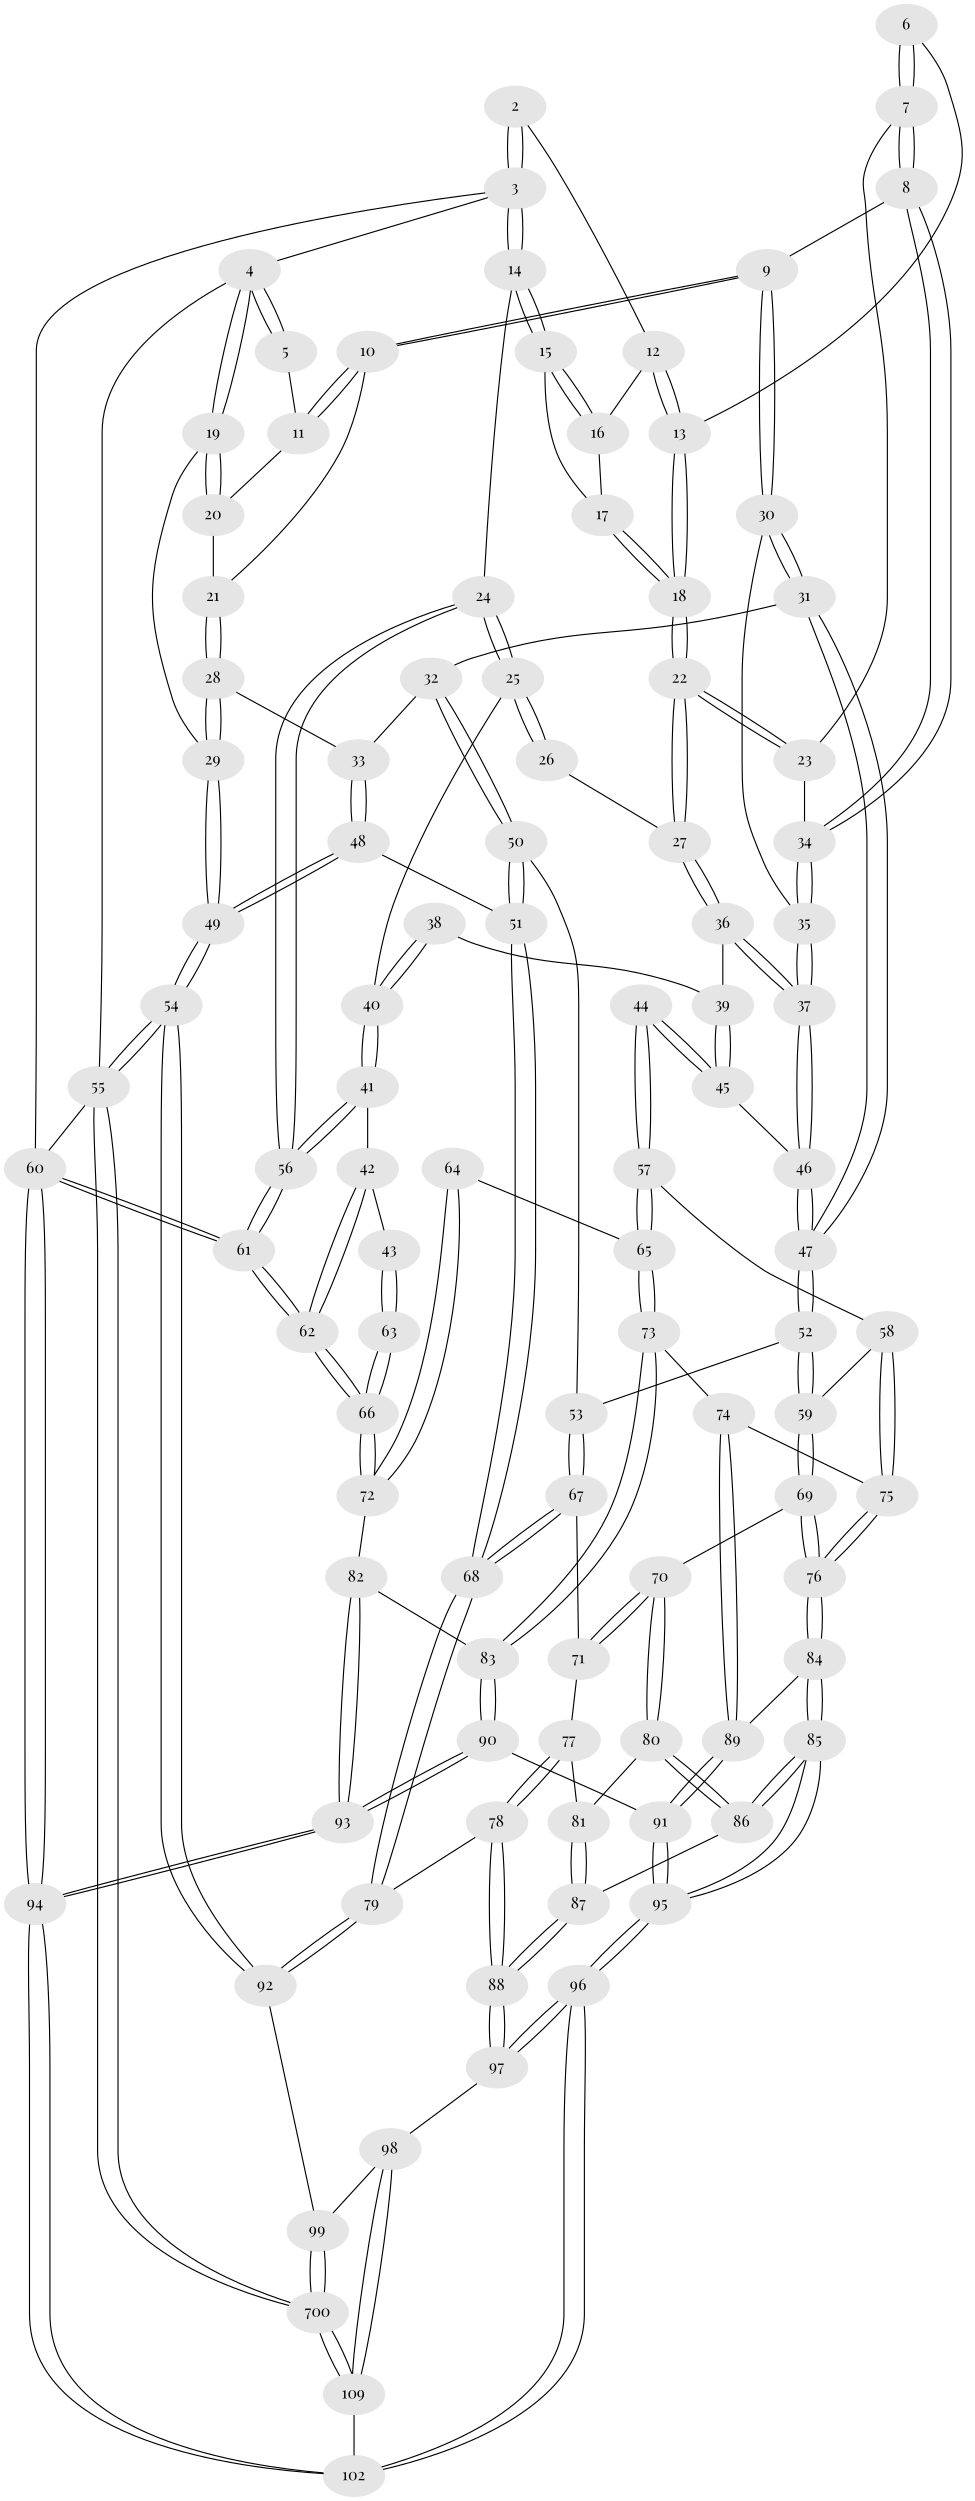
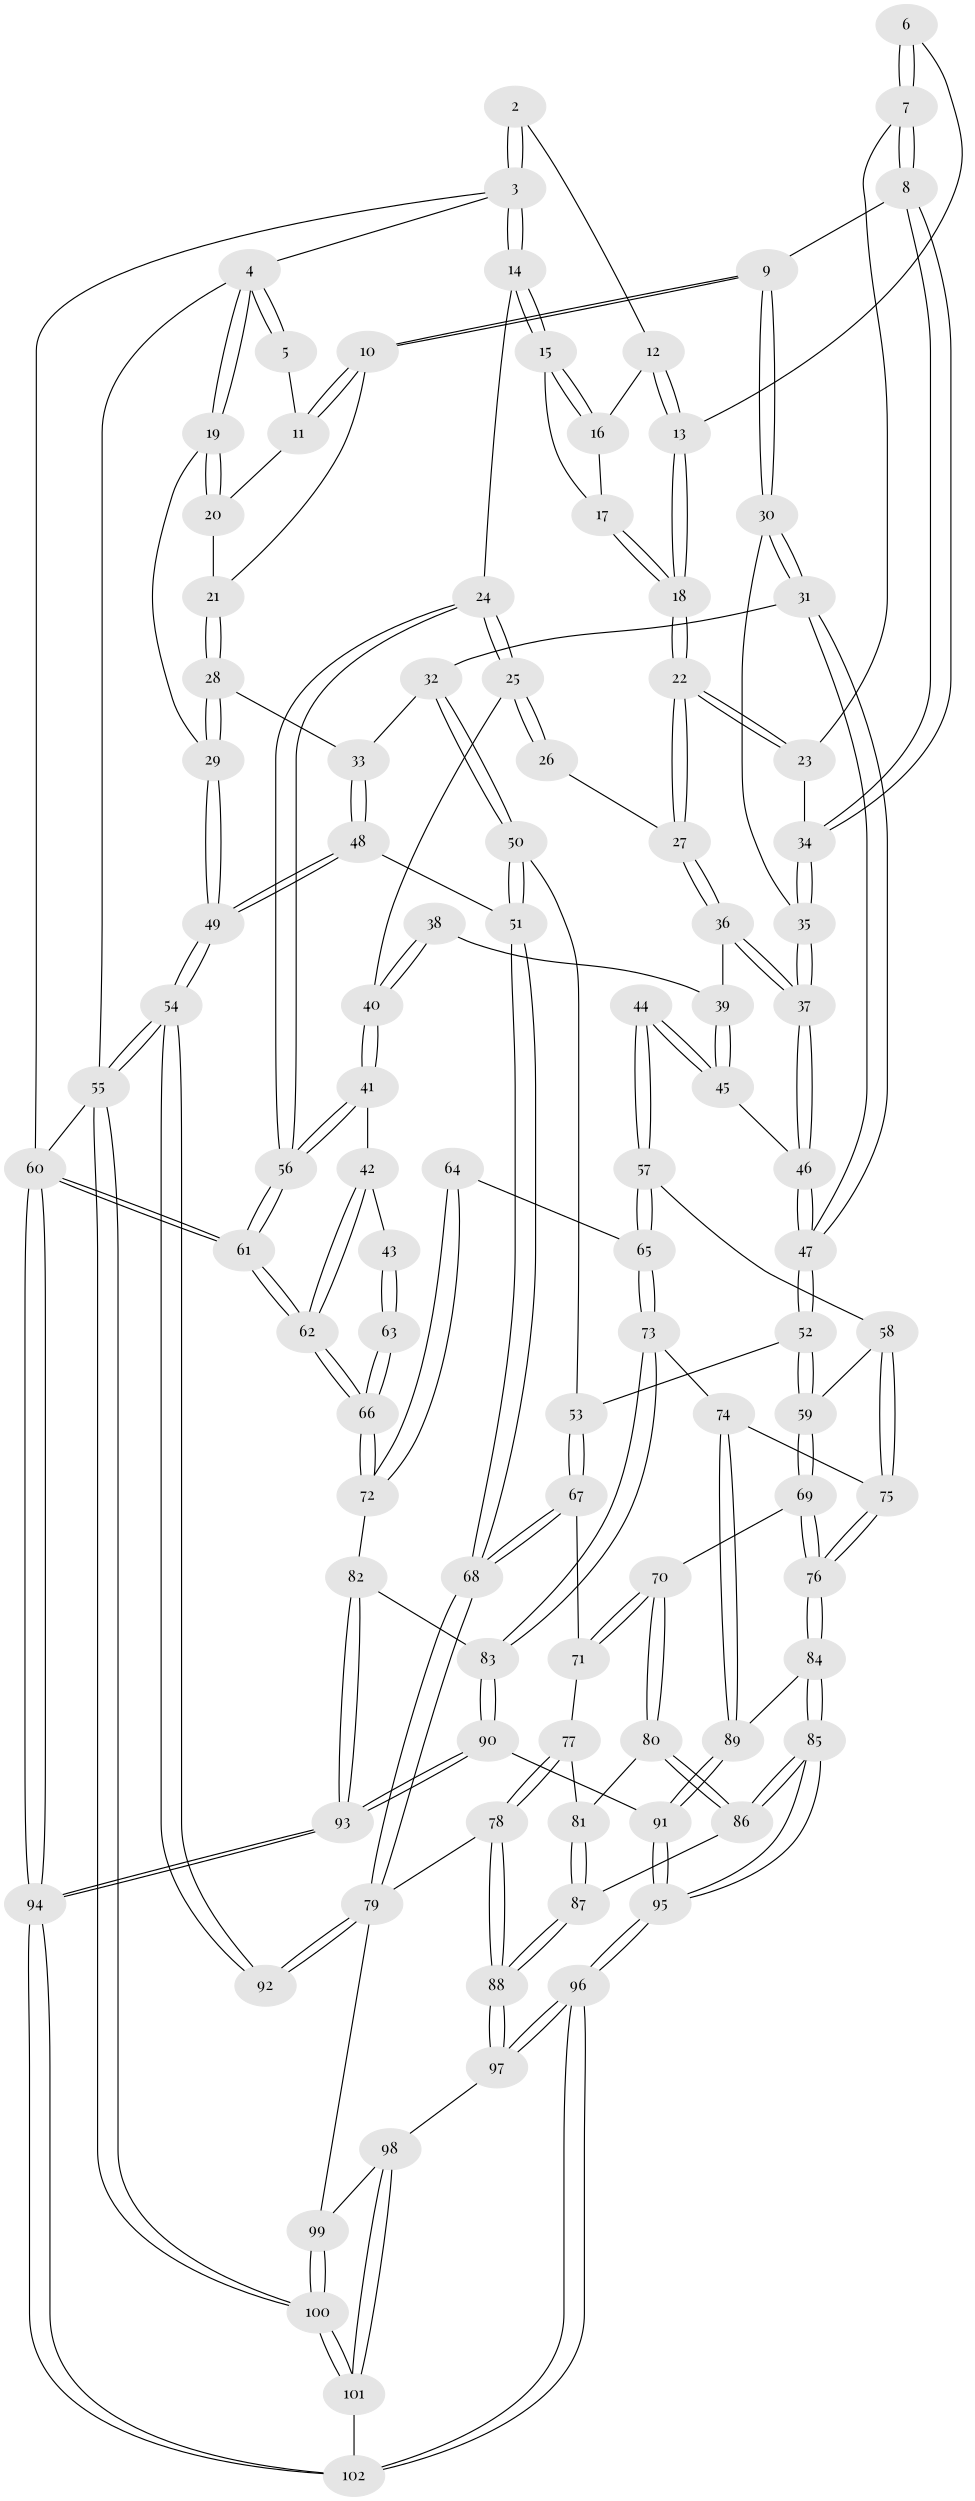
(292, 2108) -> (345, 2068)
(318, 2313) -> (318, 2313)
(354, 2394) -> (354, 2394)
